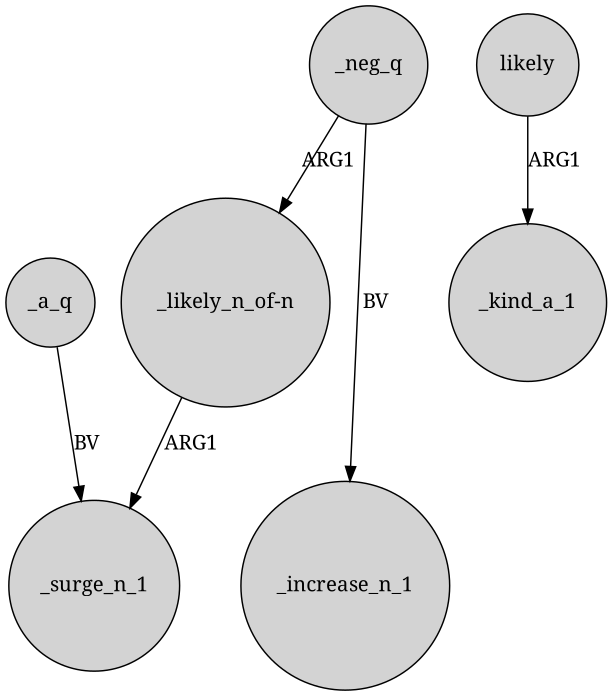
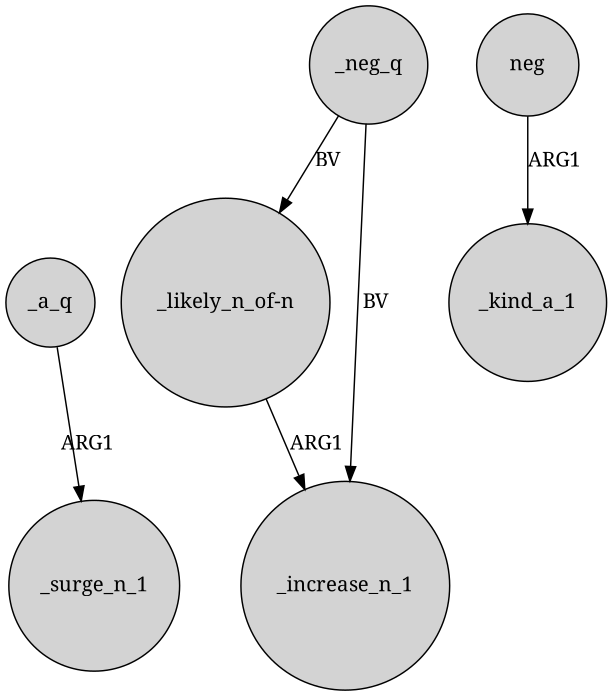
(528, 65) -> (528, 65)
(329, 161) -> (329, 161)
(88, 444) -> (88, 444)
(159, 446) -> (282, 437)
